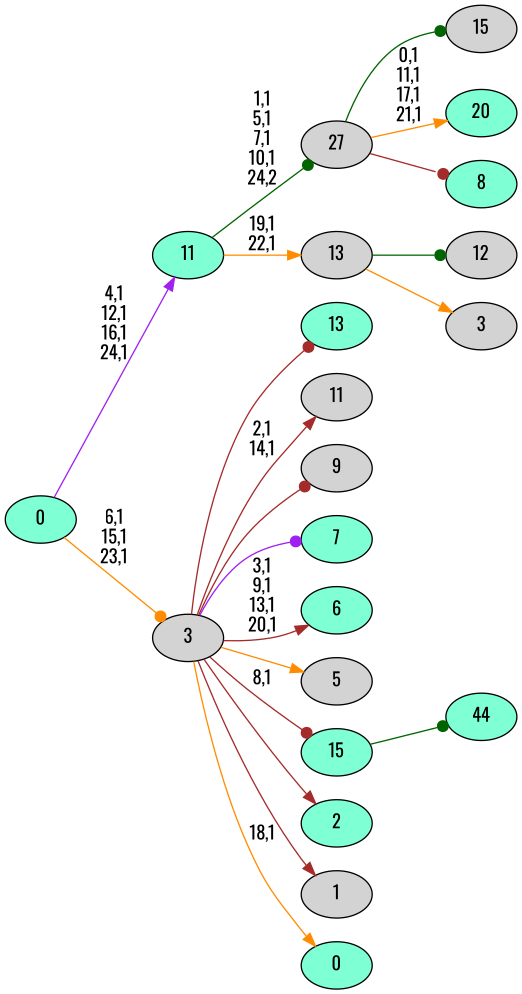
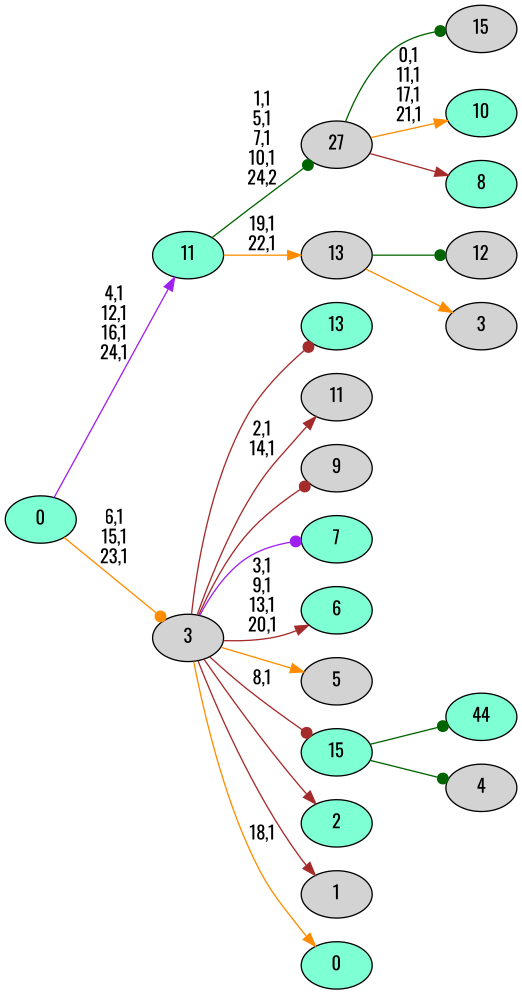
(481, 113) -> (481, 113)
(403, 163) -> (403, 163)
none -> (481, 788)
